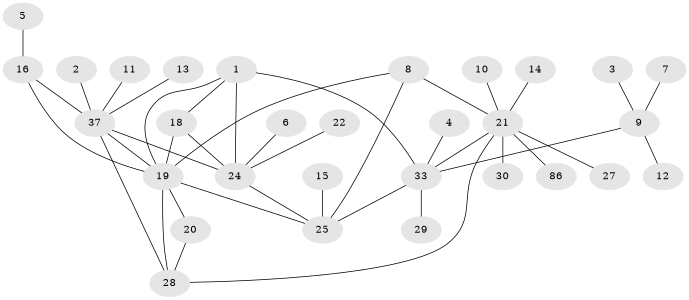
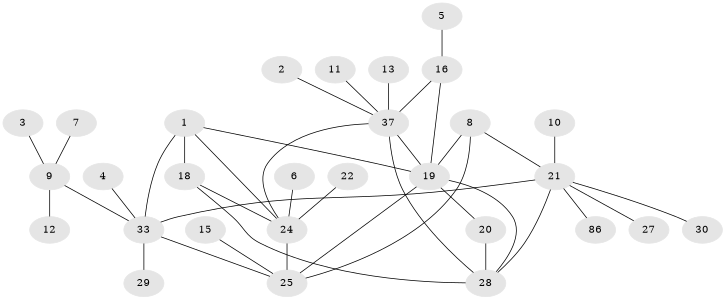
(535, 70) -> none
(171, 147) -> (319, 265)
